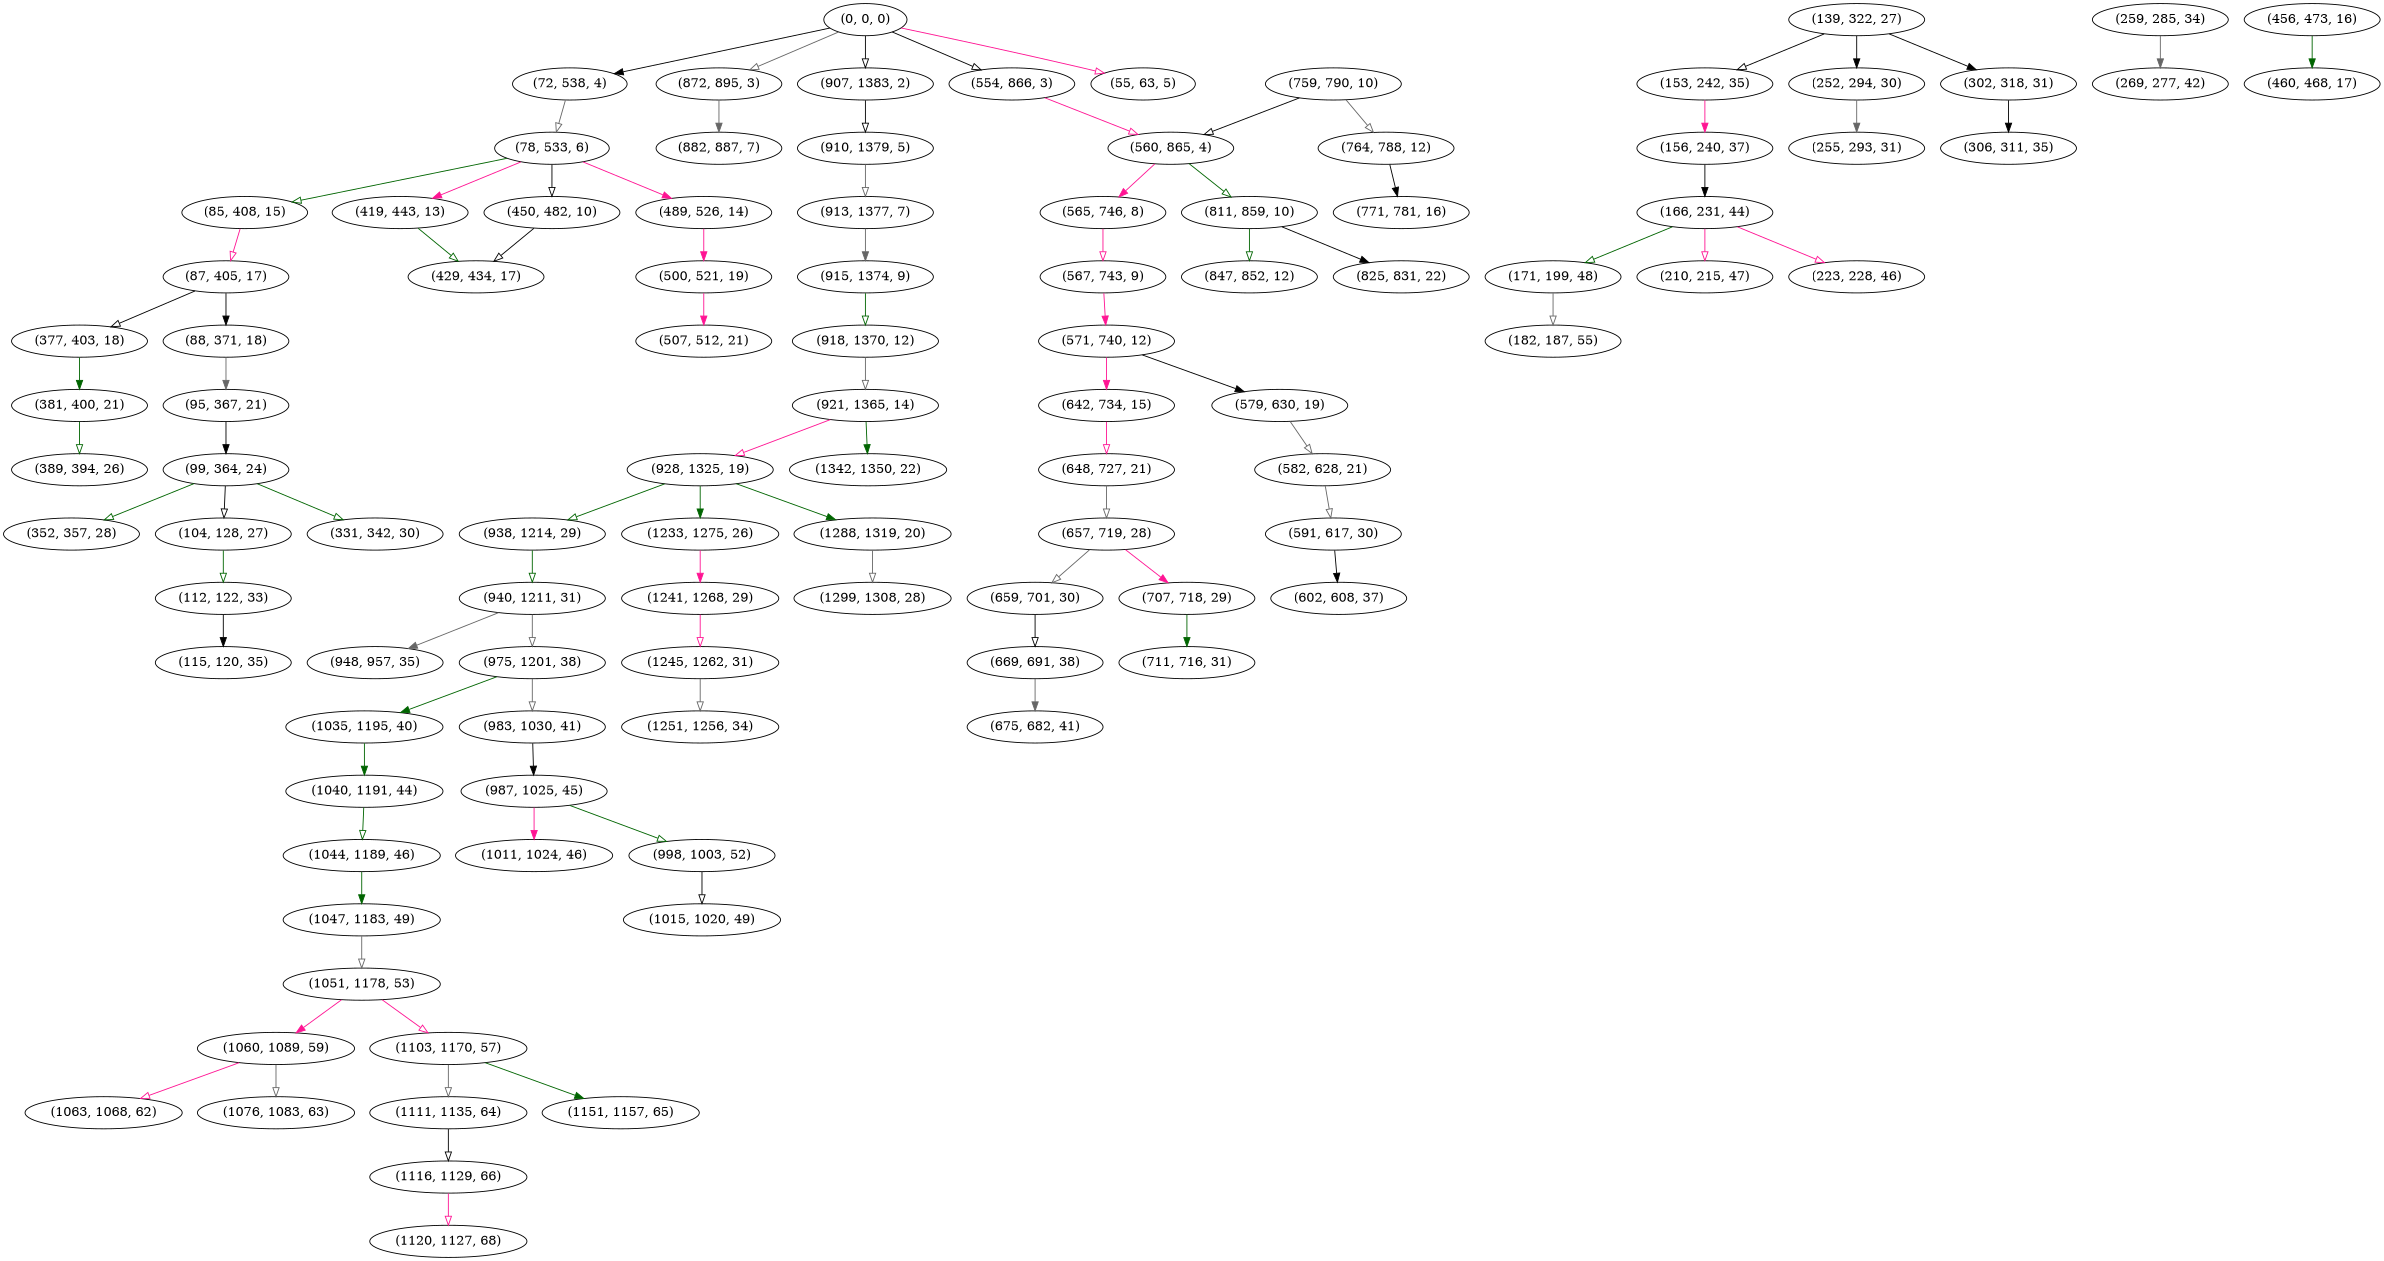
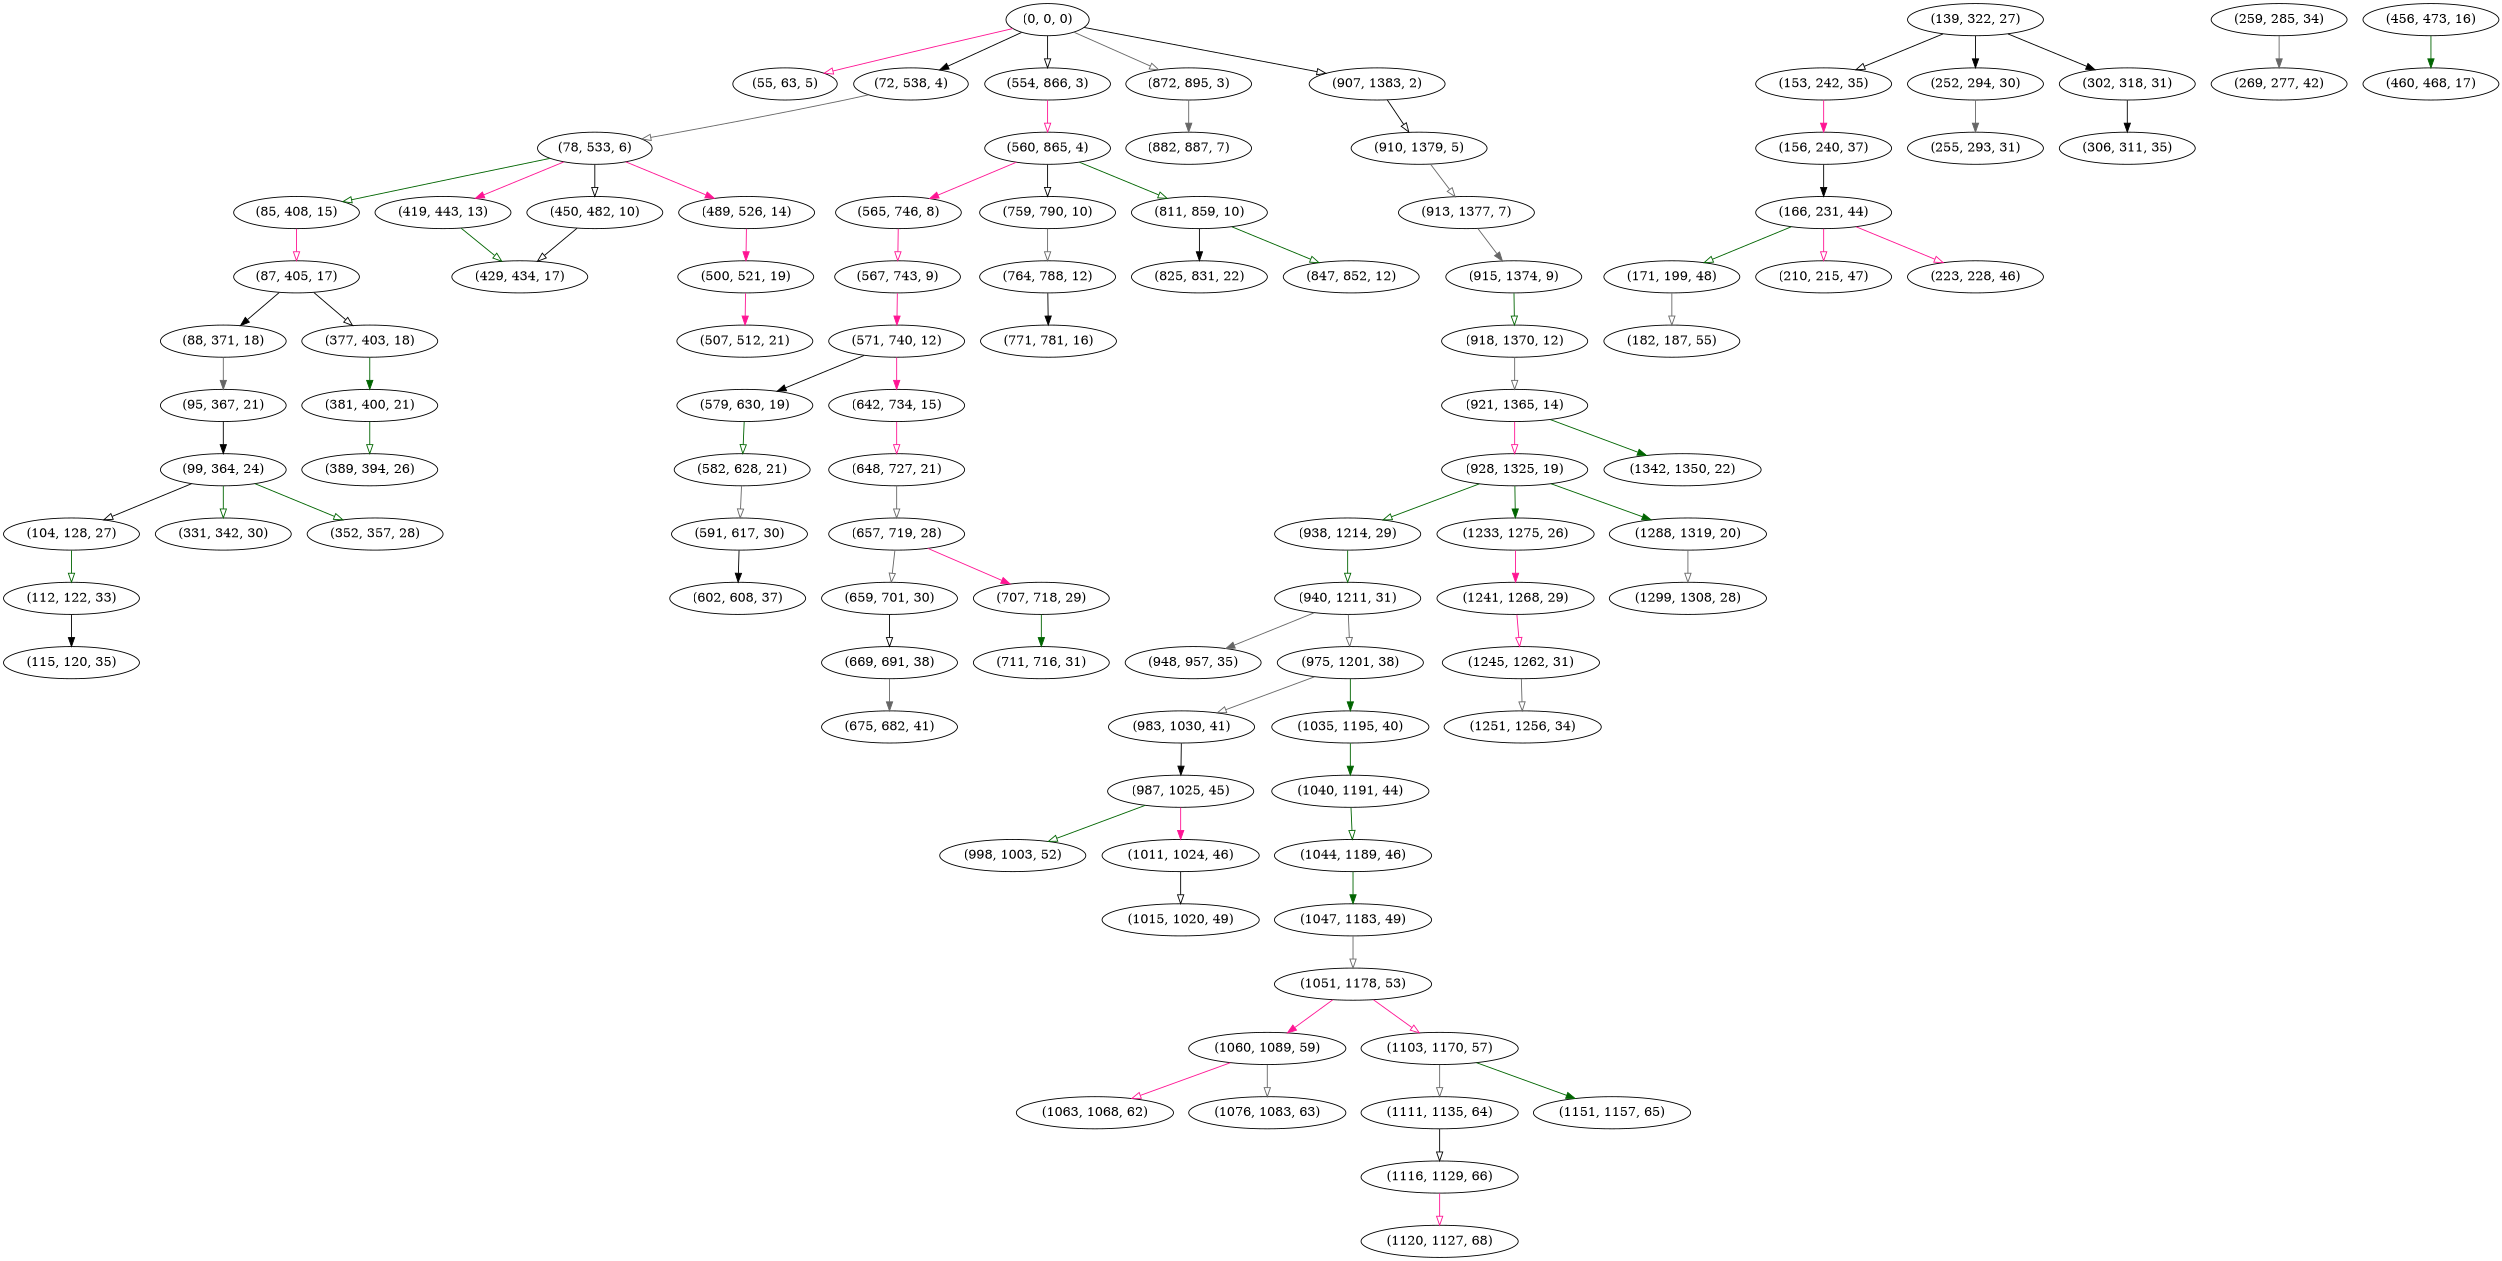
(1256, 115) -> (1048, 176)
(1299, 434) -> (744, 433)
(702, 883) -> (1181, 883)
